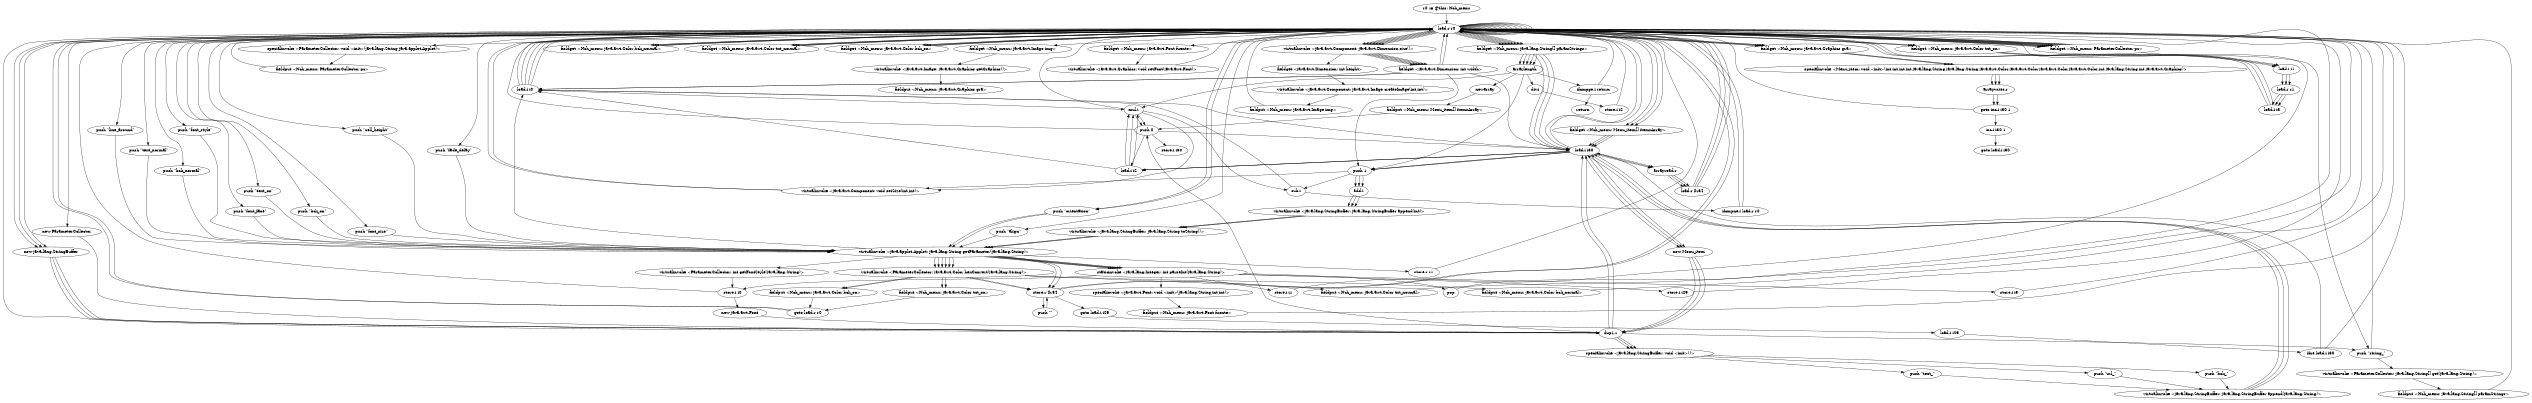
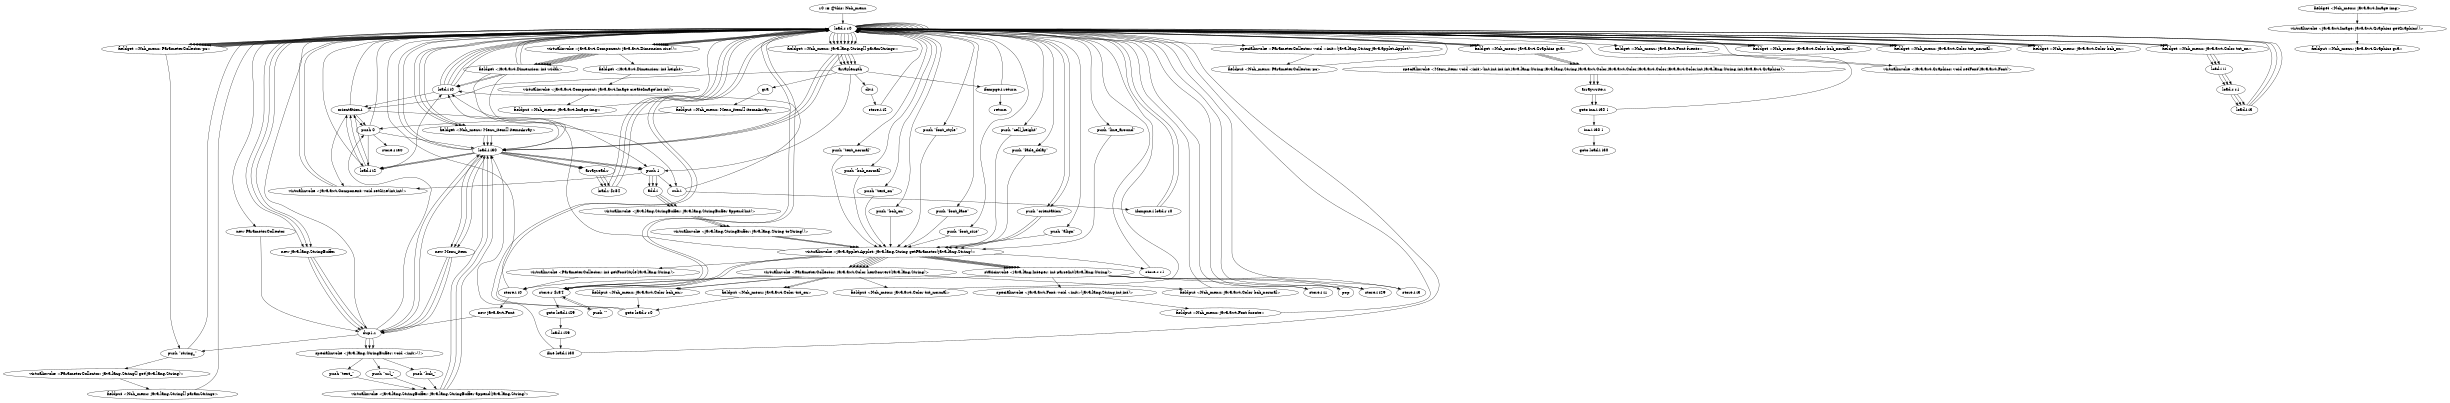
(1245, 36) -> (361, 45)
(1485, 90) -> (765, 90)
(1134, 110) -> (350, 110)
